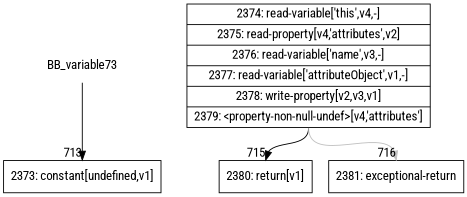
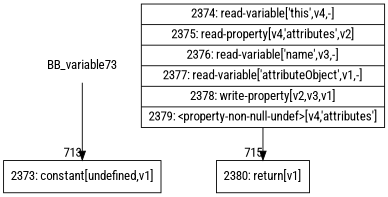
(396, 177) -> none
